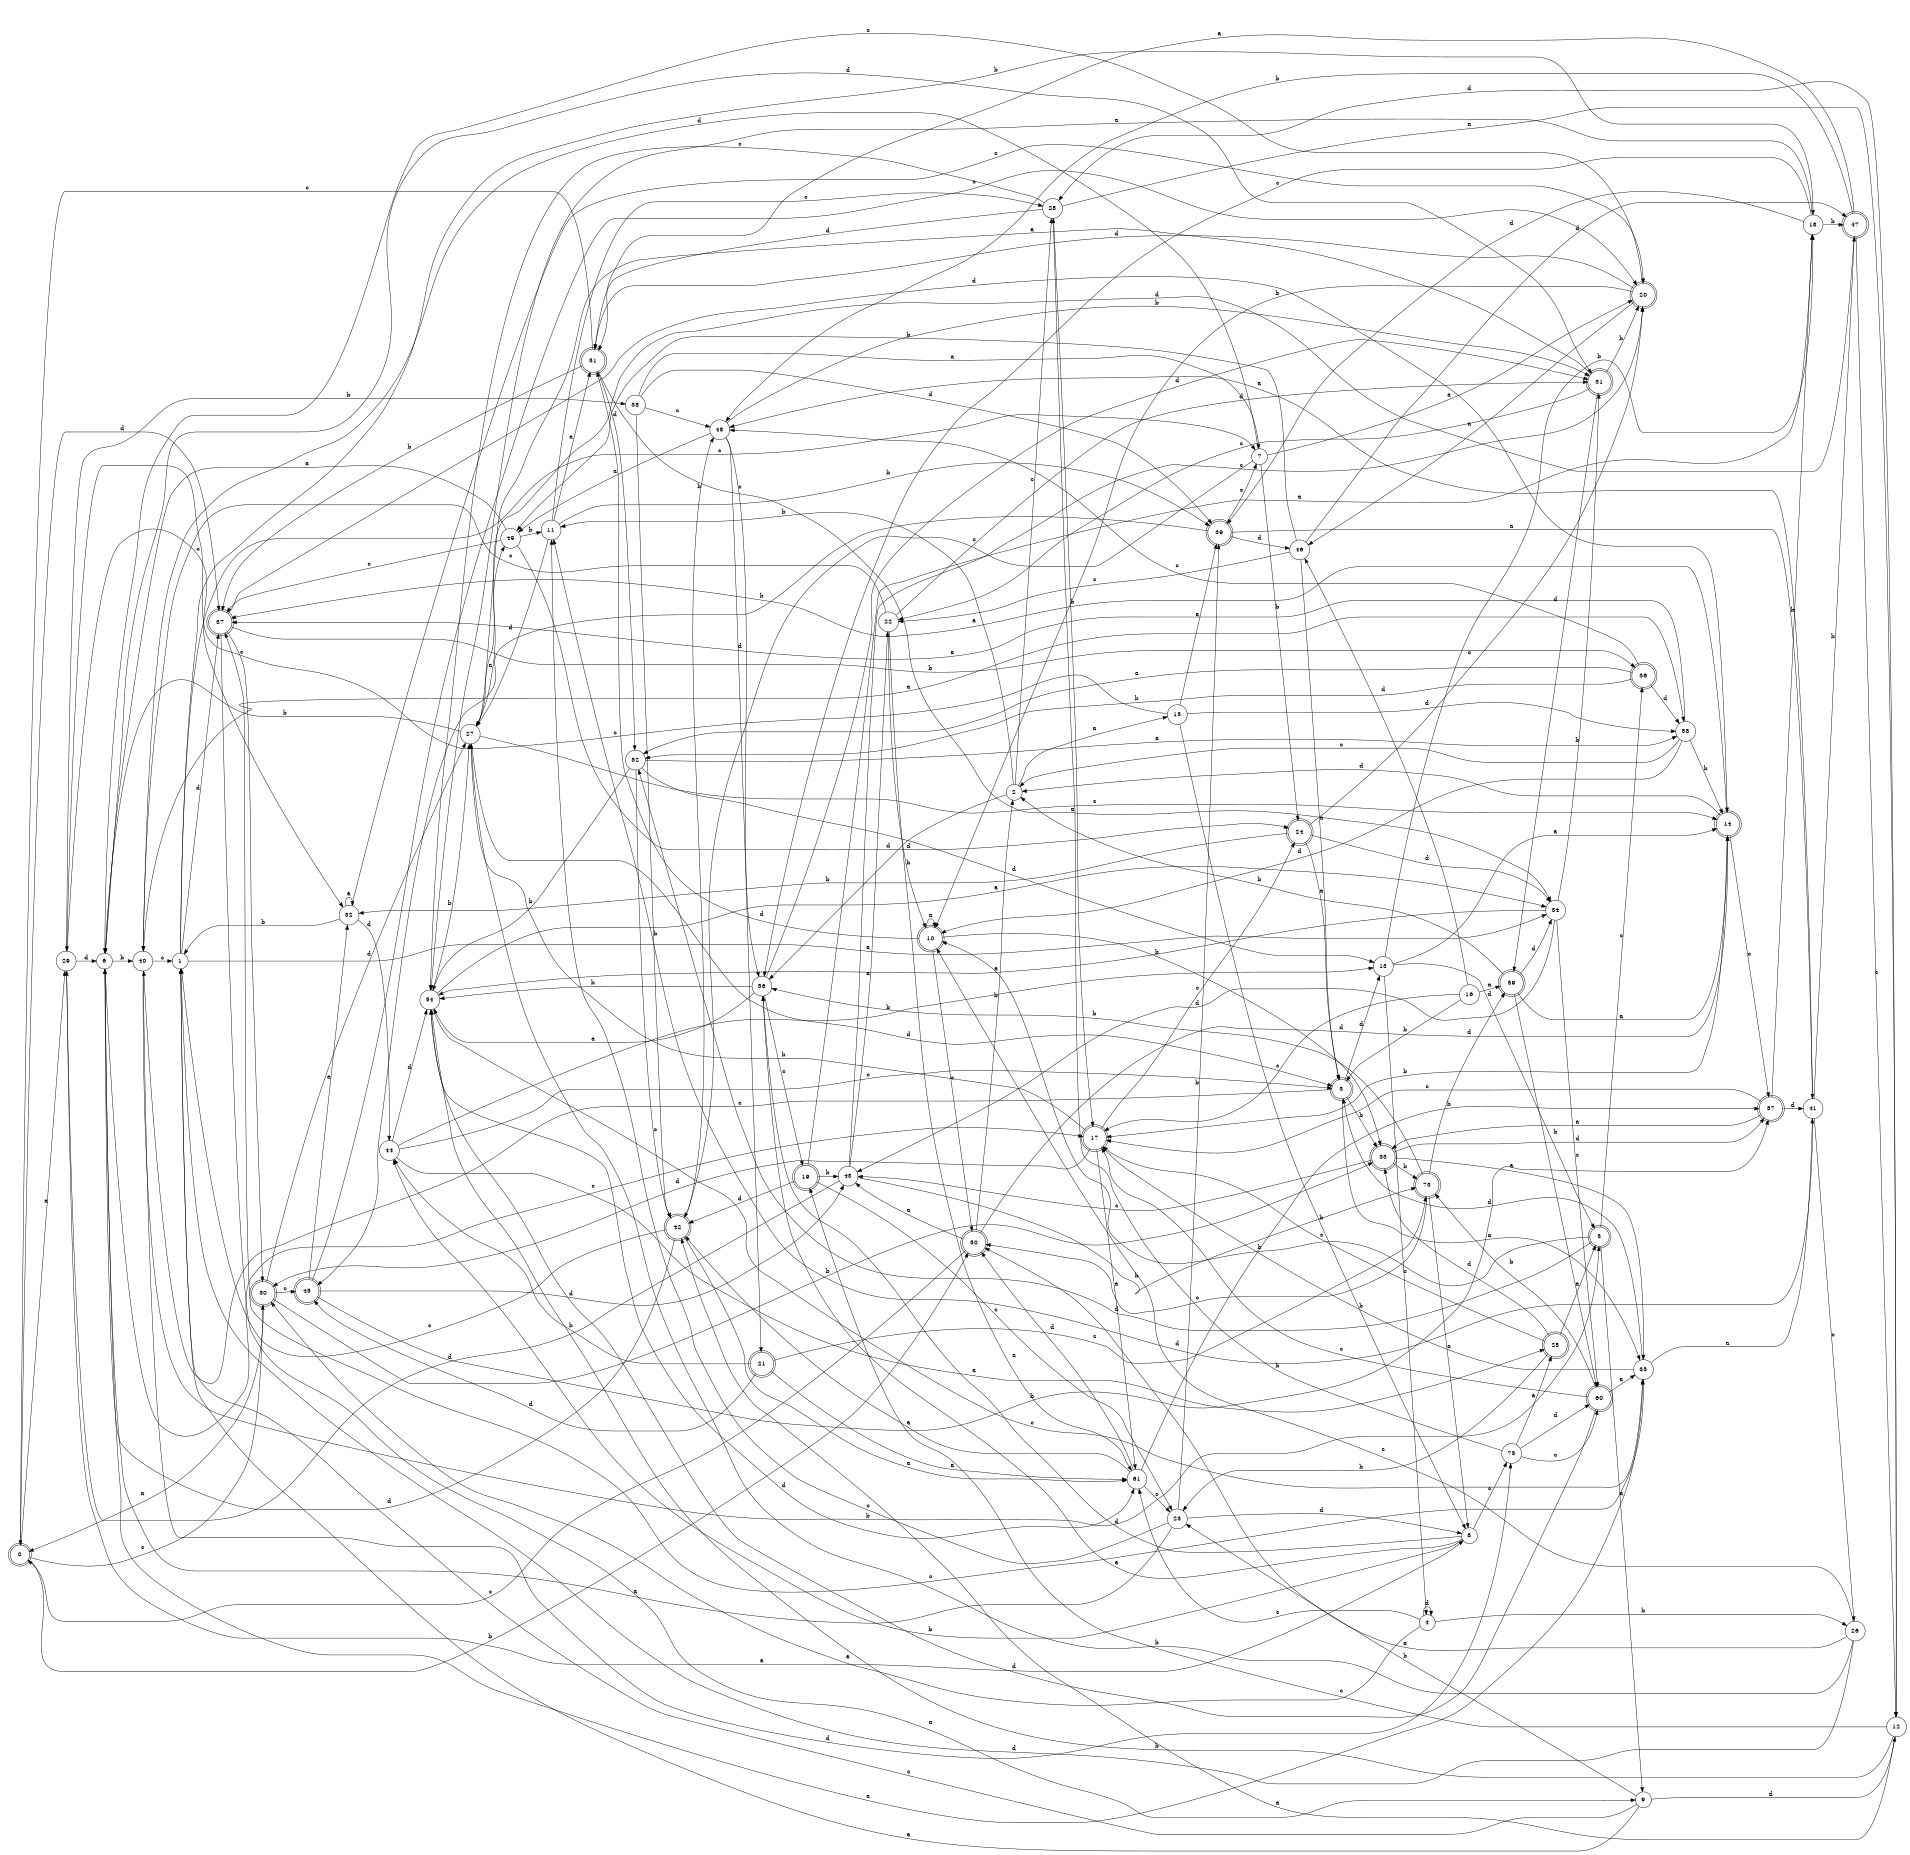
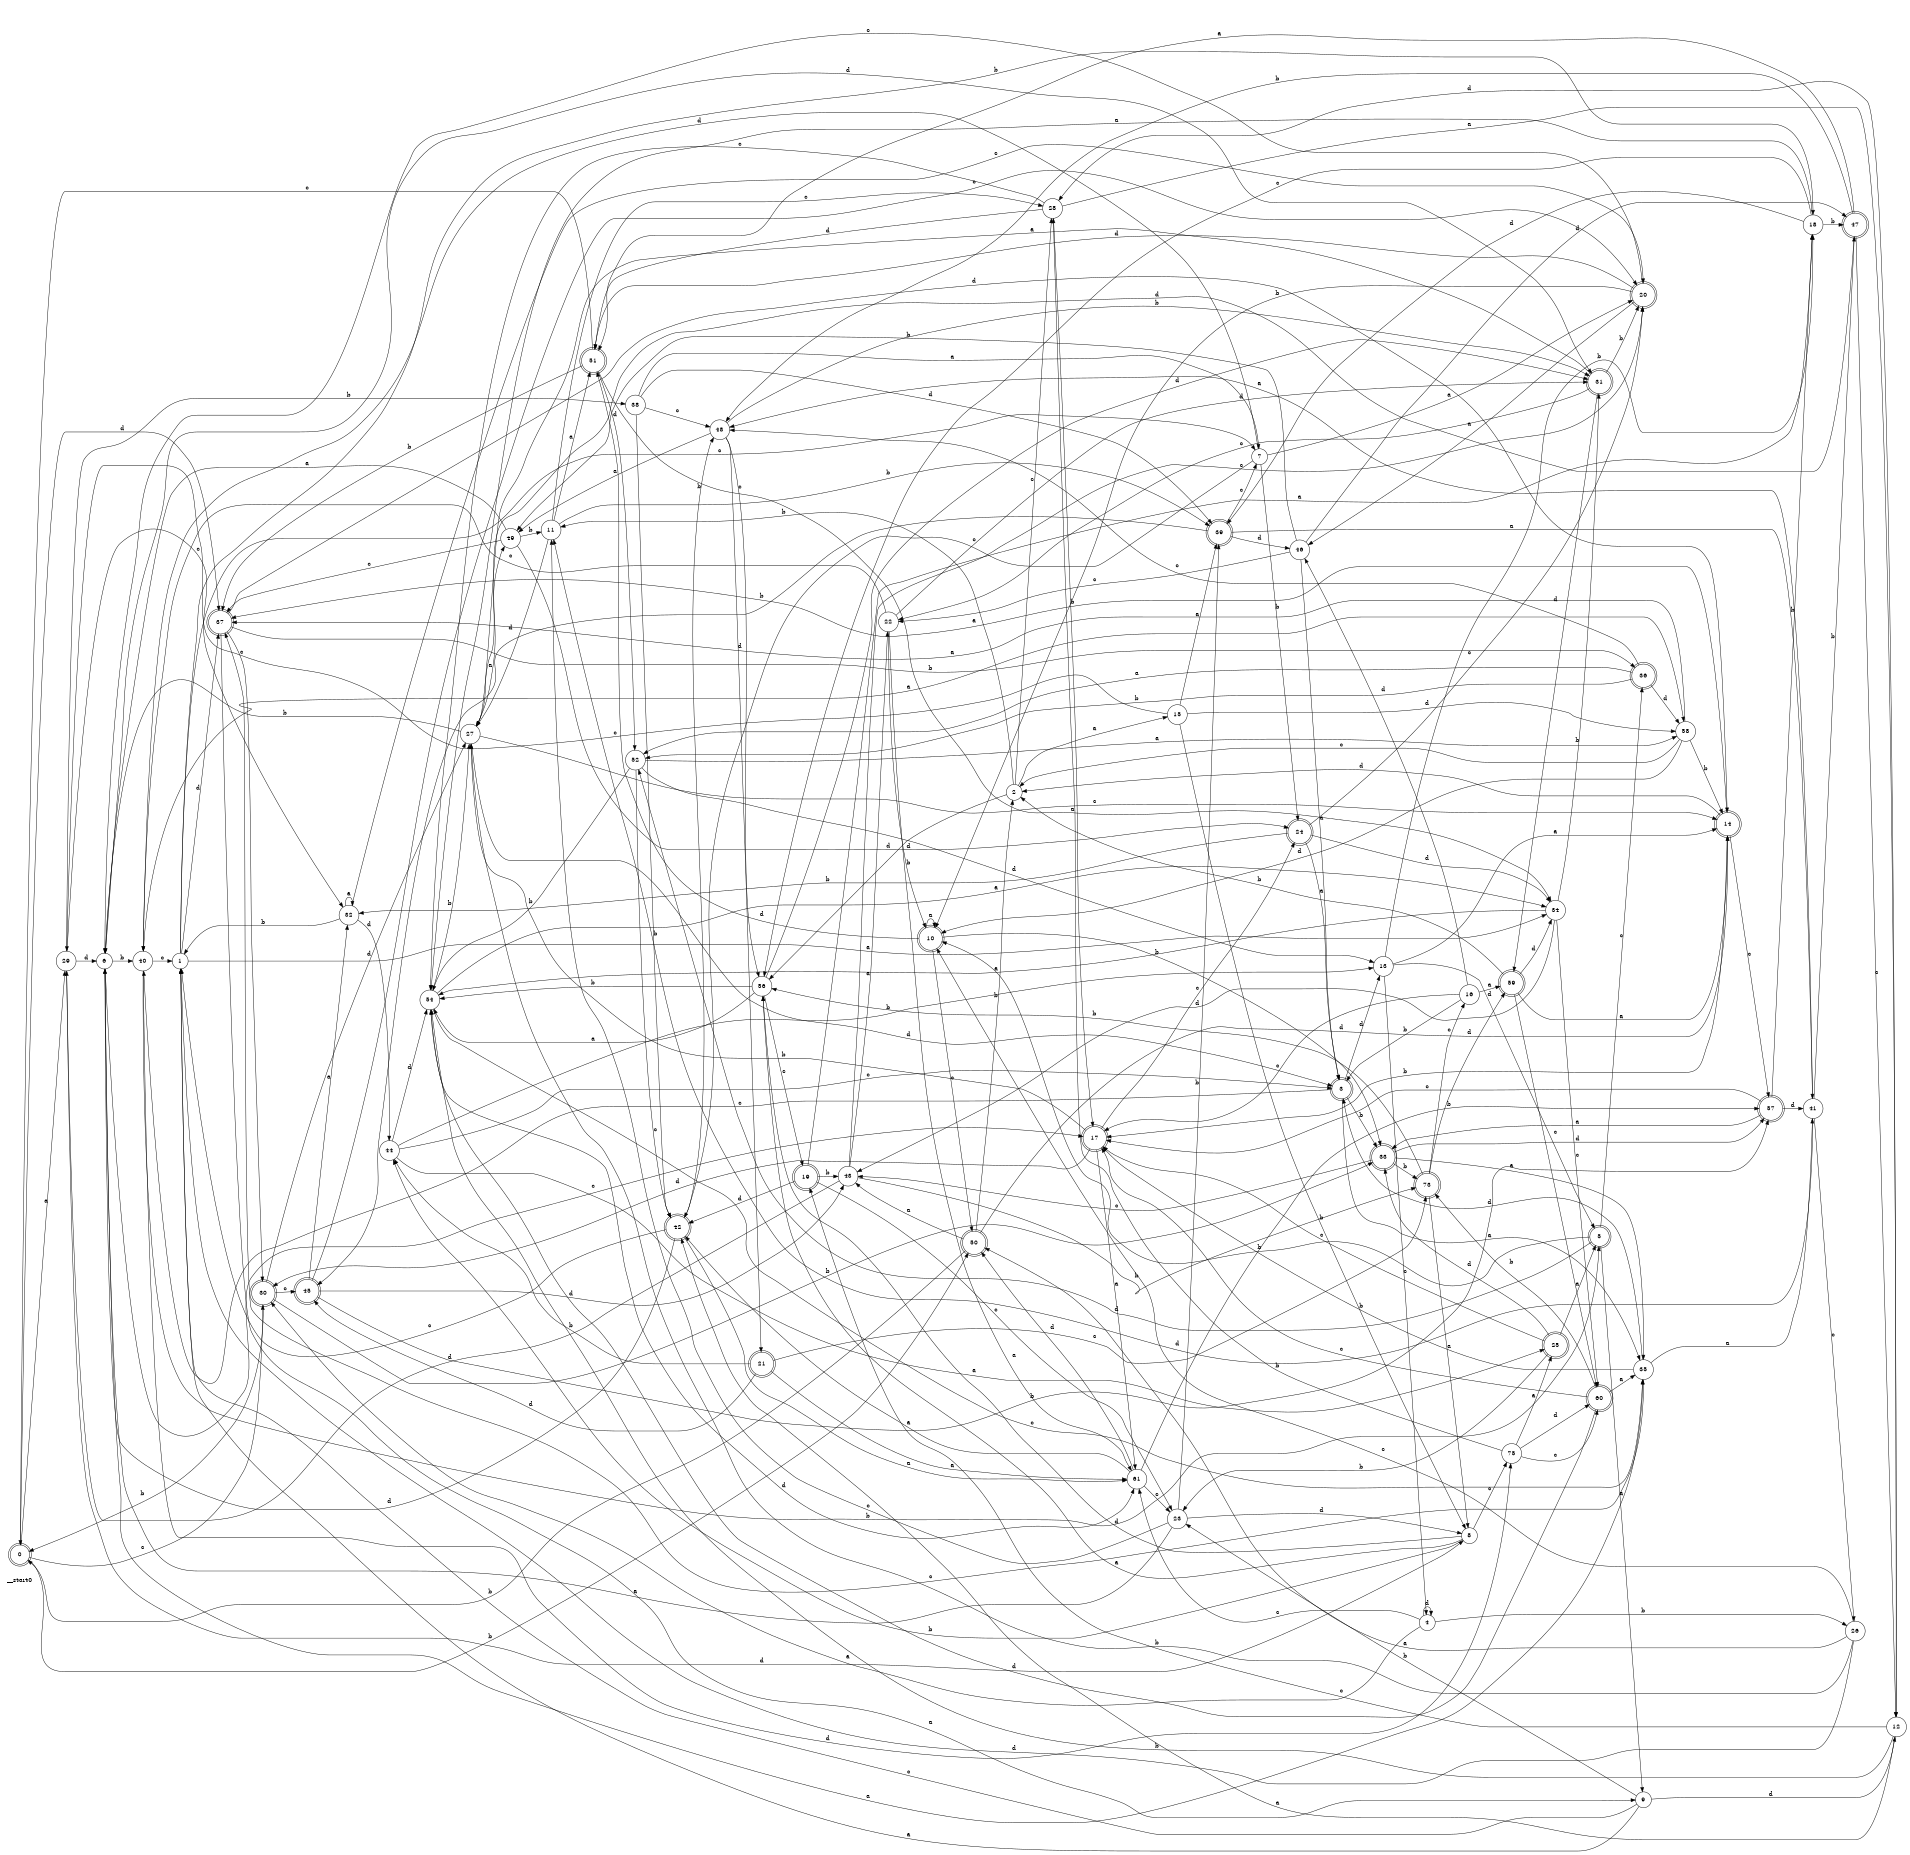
(1556, 1132) -> (1556, 1132)
(1221, 1298) -> (1440, 1093)
(143, 1493) -> (143, 1493)
none -> (20, 1580)
(490, 1592) -> (490, 1592)
(762, 1661) -> (762, 1661)
